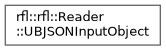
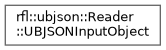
(83, 25) -> (83, 25)
